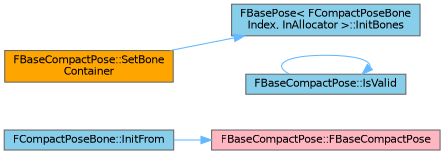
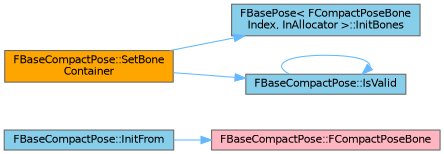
none -> (204, 75)
(89, 140) -> (89, 140)
(326, 140) -> (326, 140)
